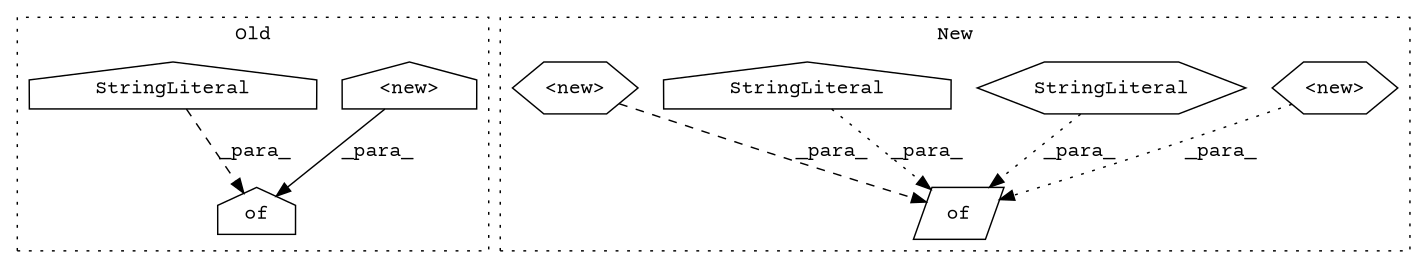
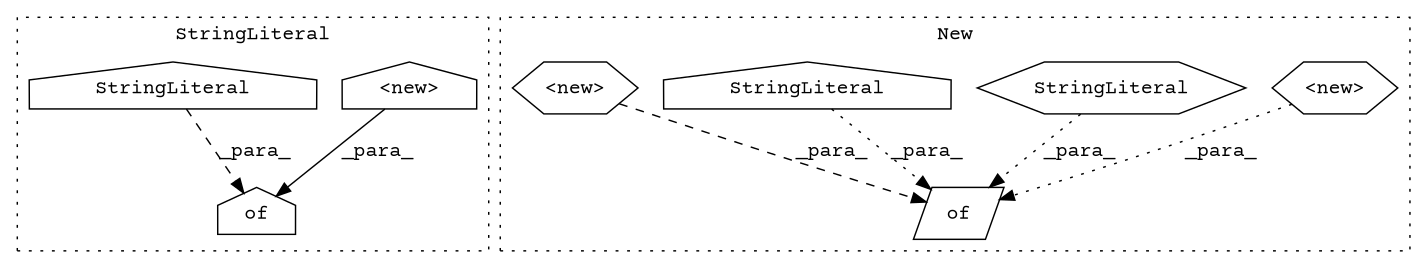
(253, 34) -> (253, 34)
